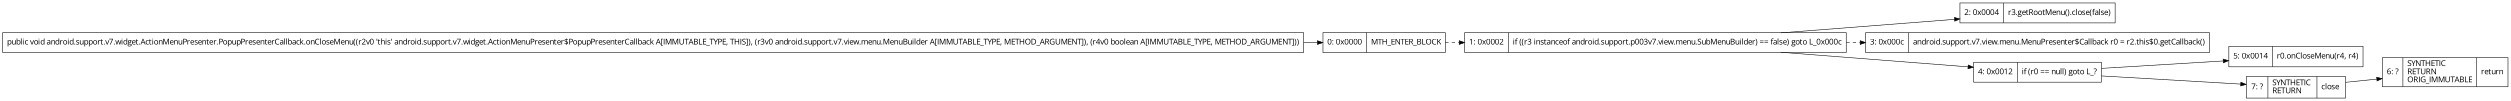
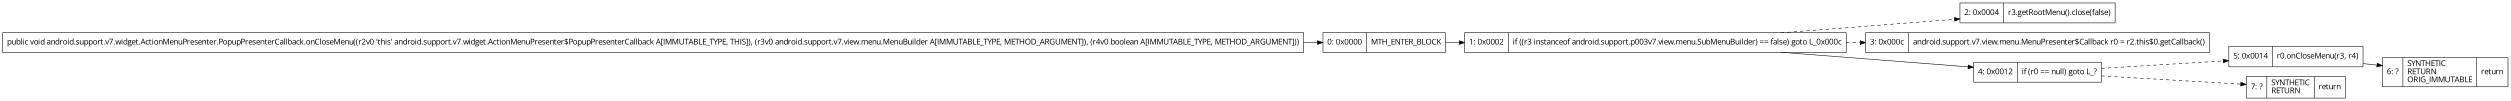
(1868, 26) -> (1868, 26)
(1452, 43) -> (1452, 43)
(2318, 56) -> (2318, 56)
(2162, 65) -> (2162, 65)
(2171, 80) -> (2171, 80)
(2361, 81) -> (2370, 64)
(2330, 87) -> (2330, 87)
